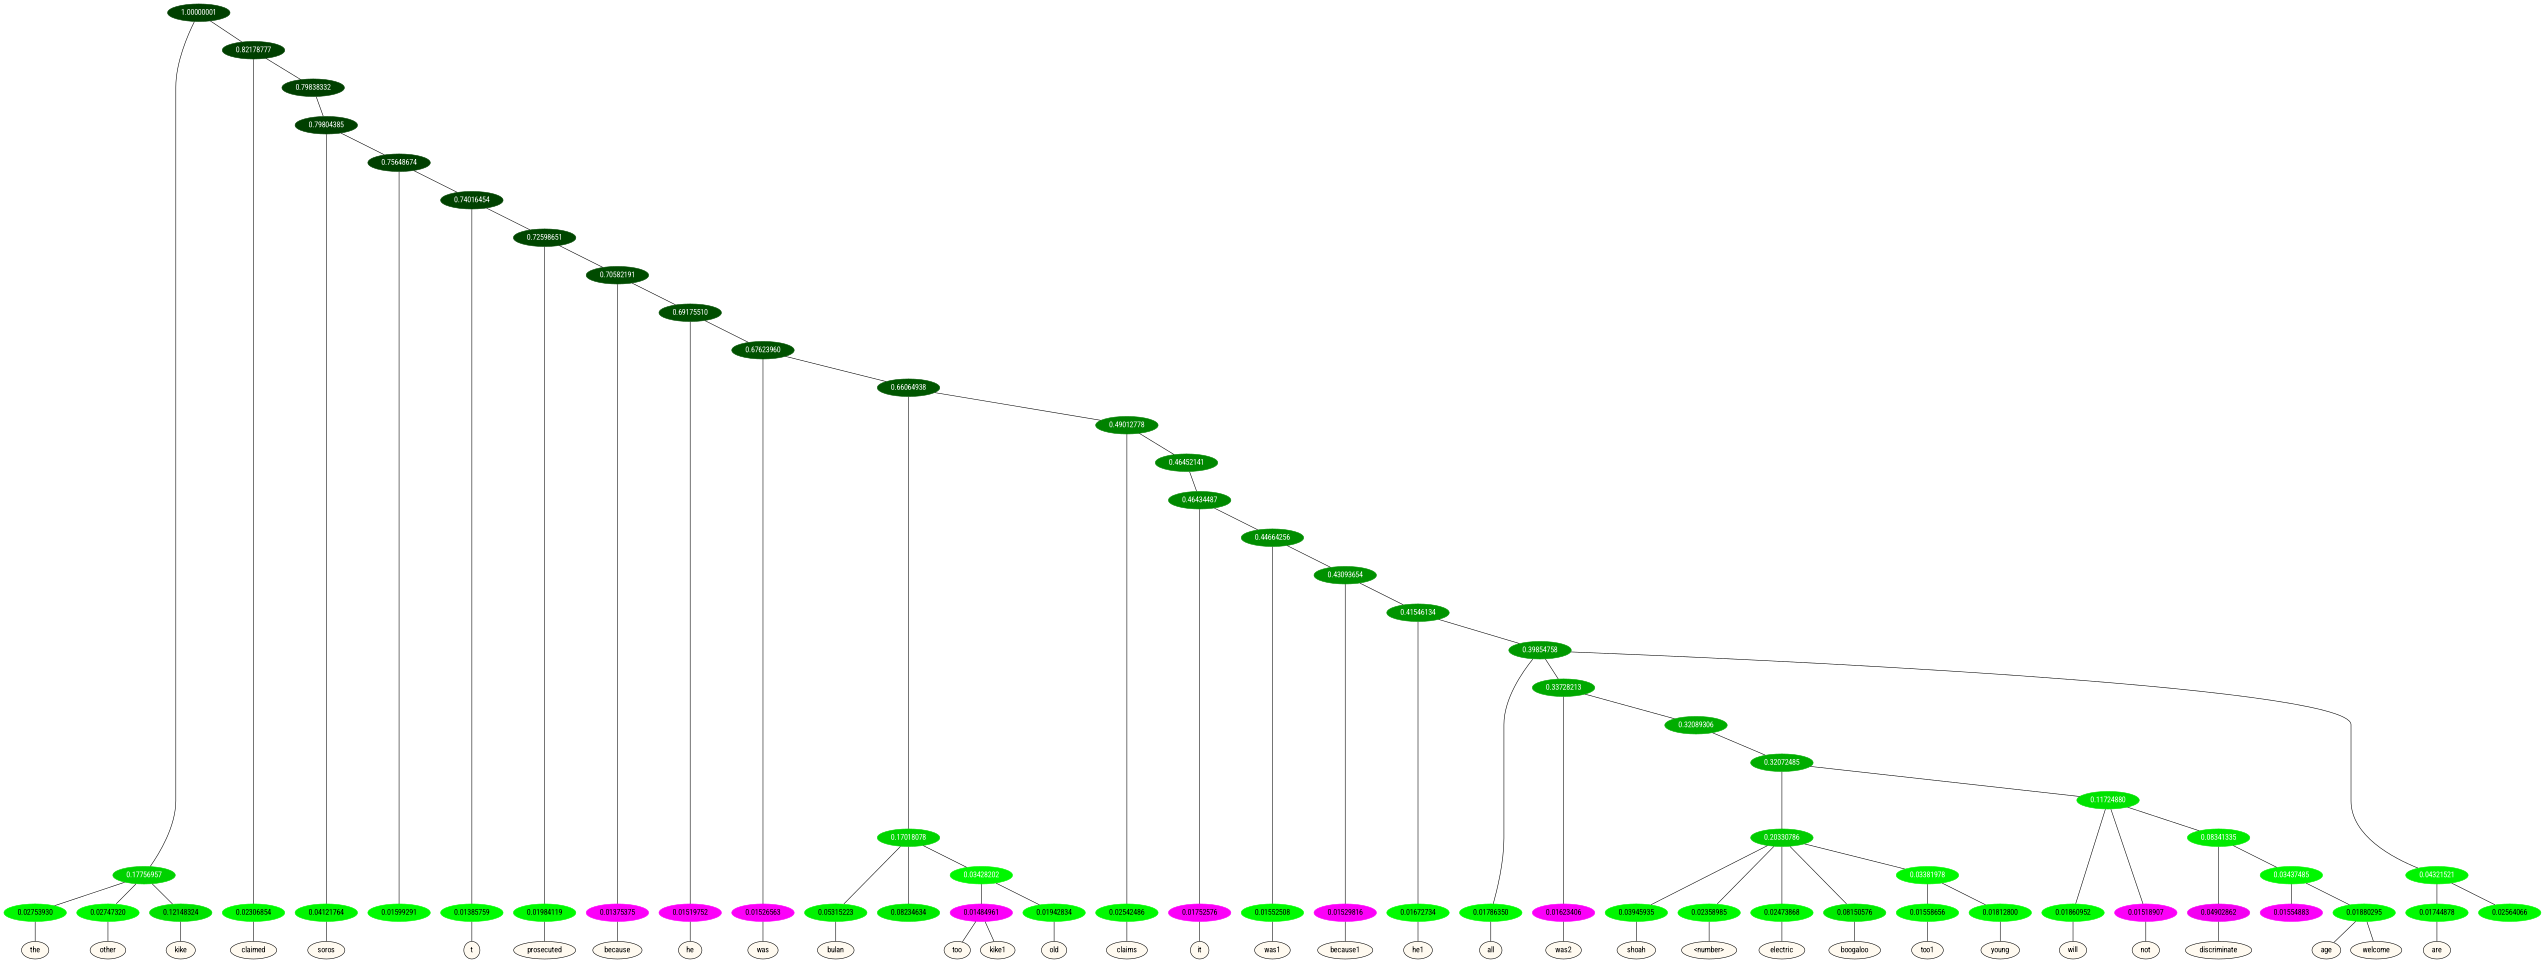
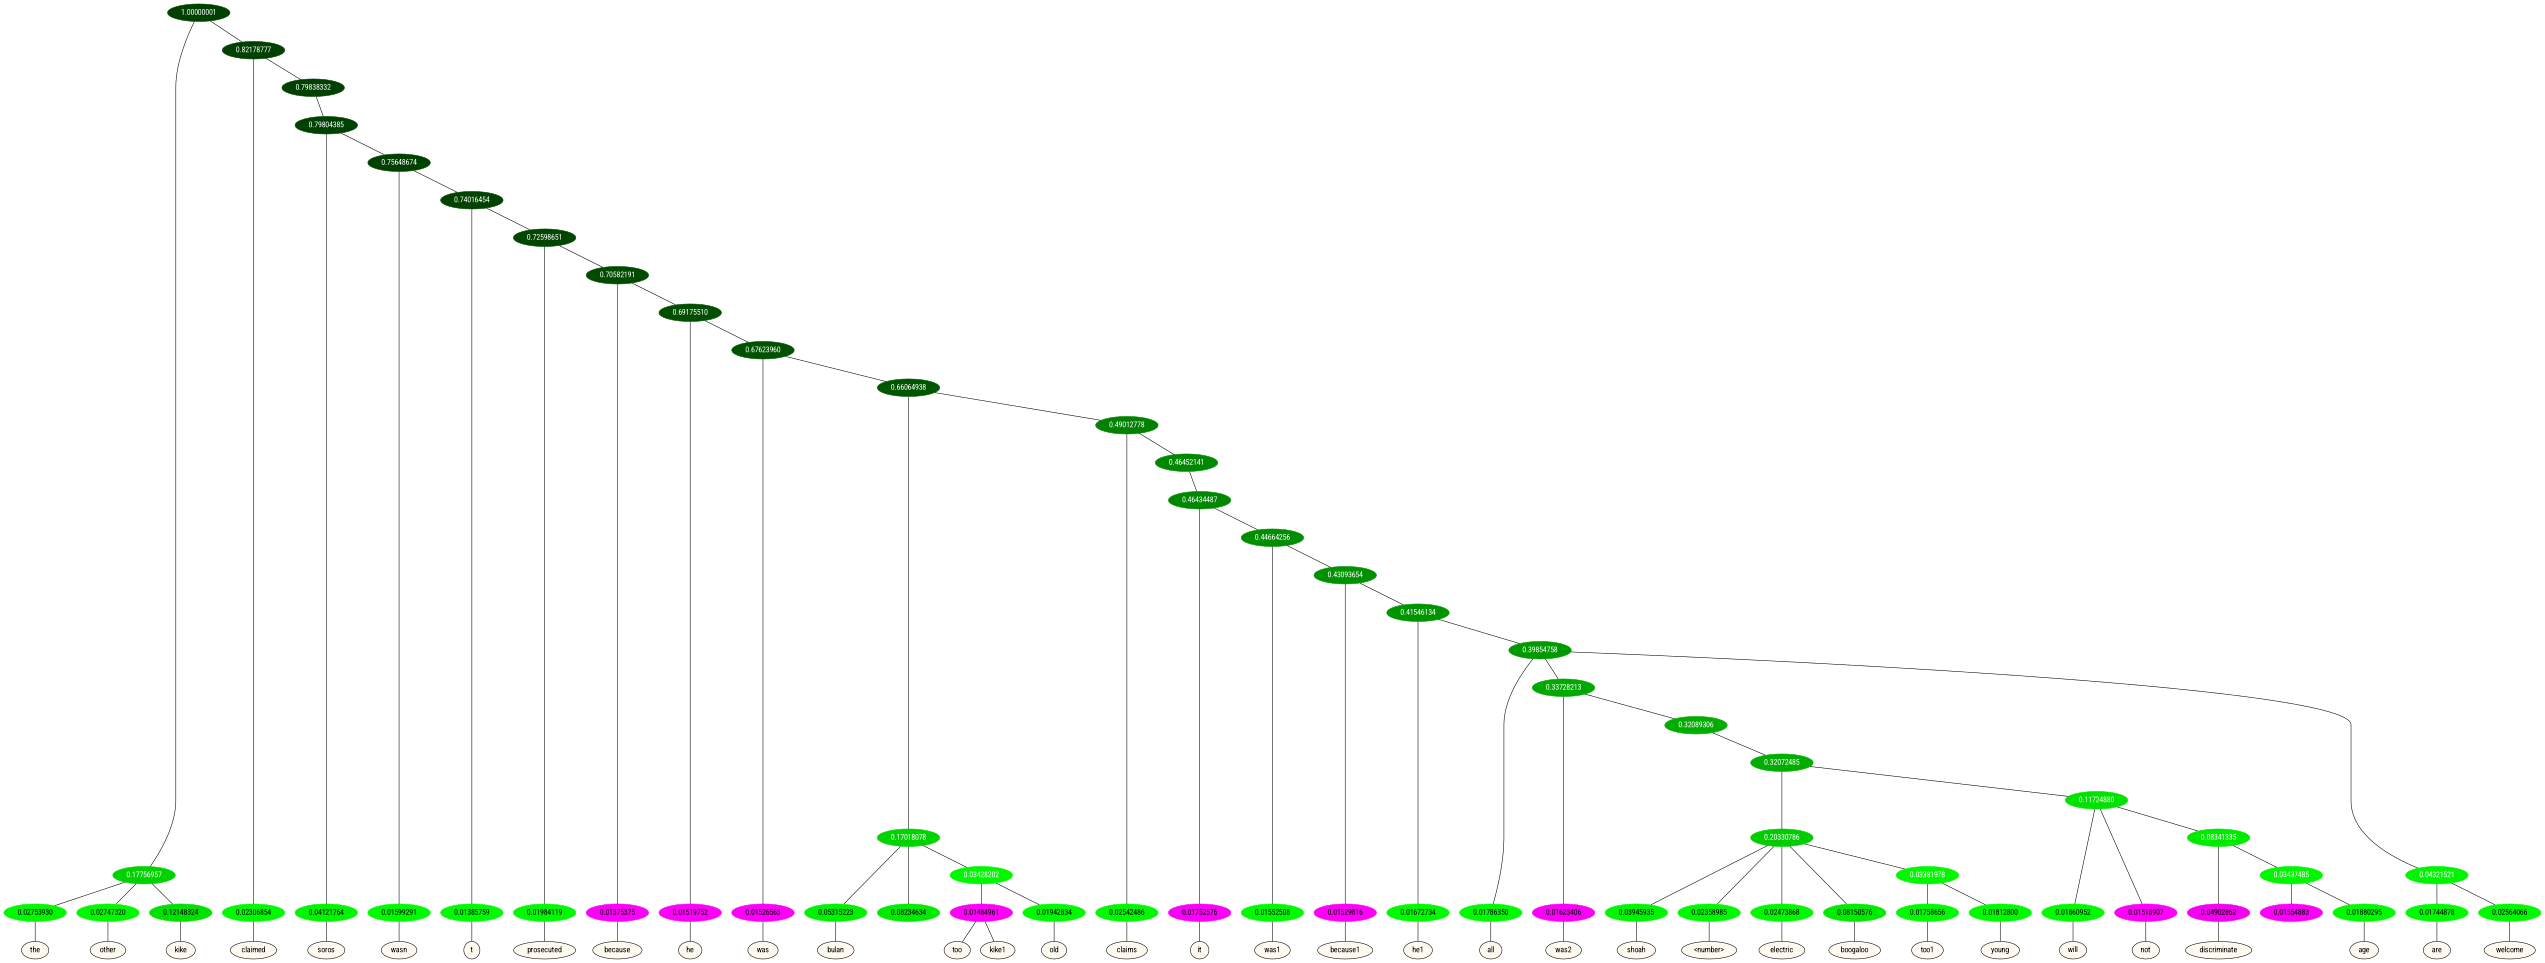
(1927, 913) -> (1927, 913)
(2370, 931) -> (2510, 931)
none -> (399, 950)
